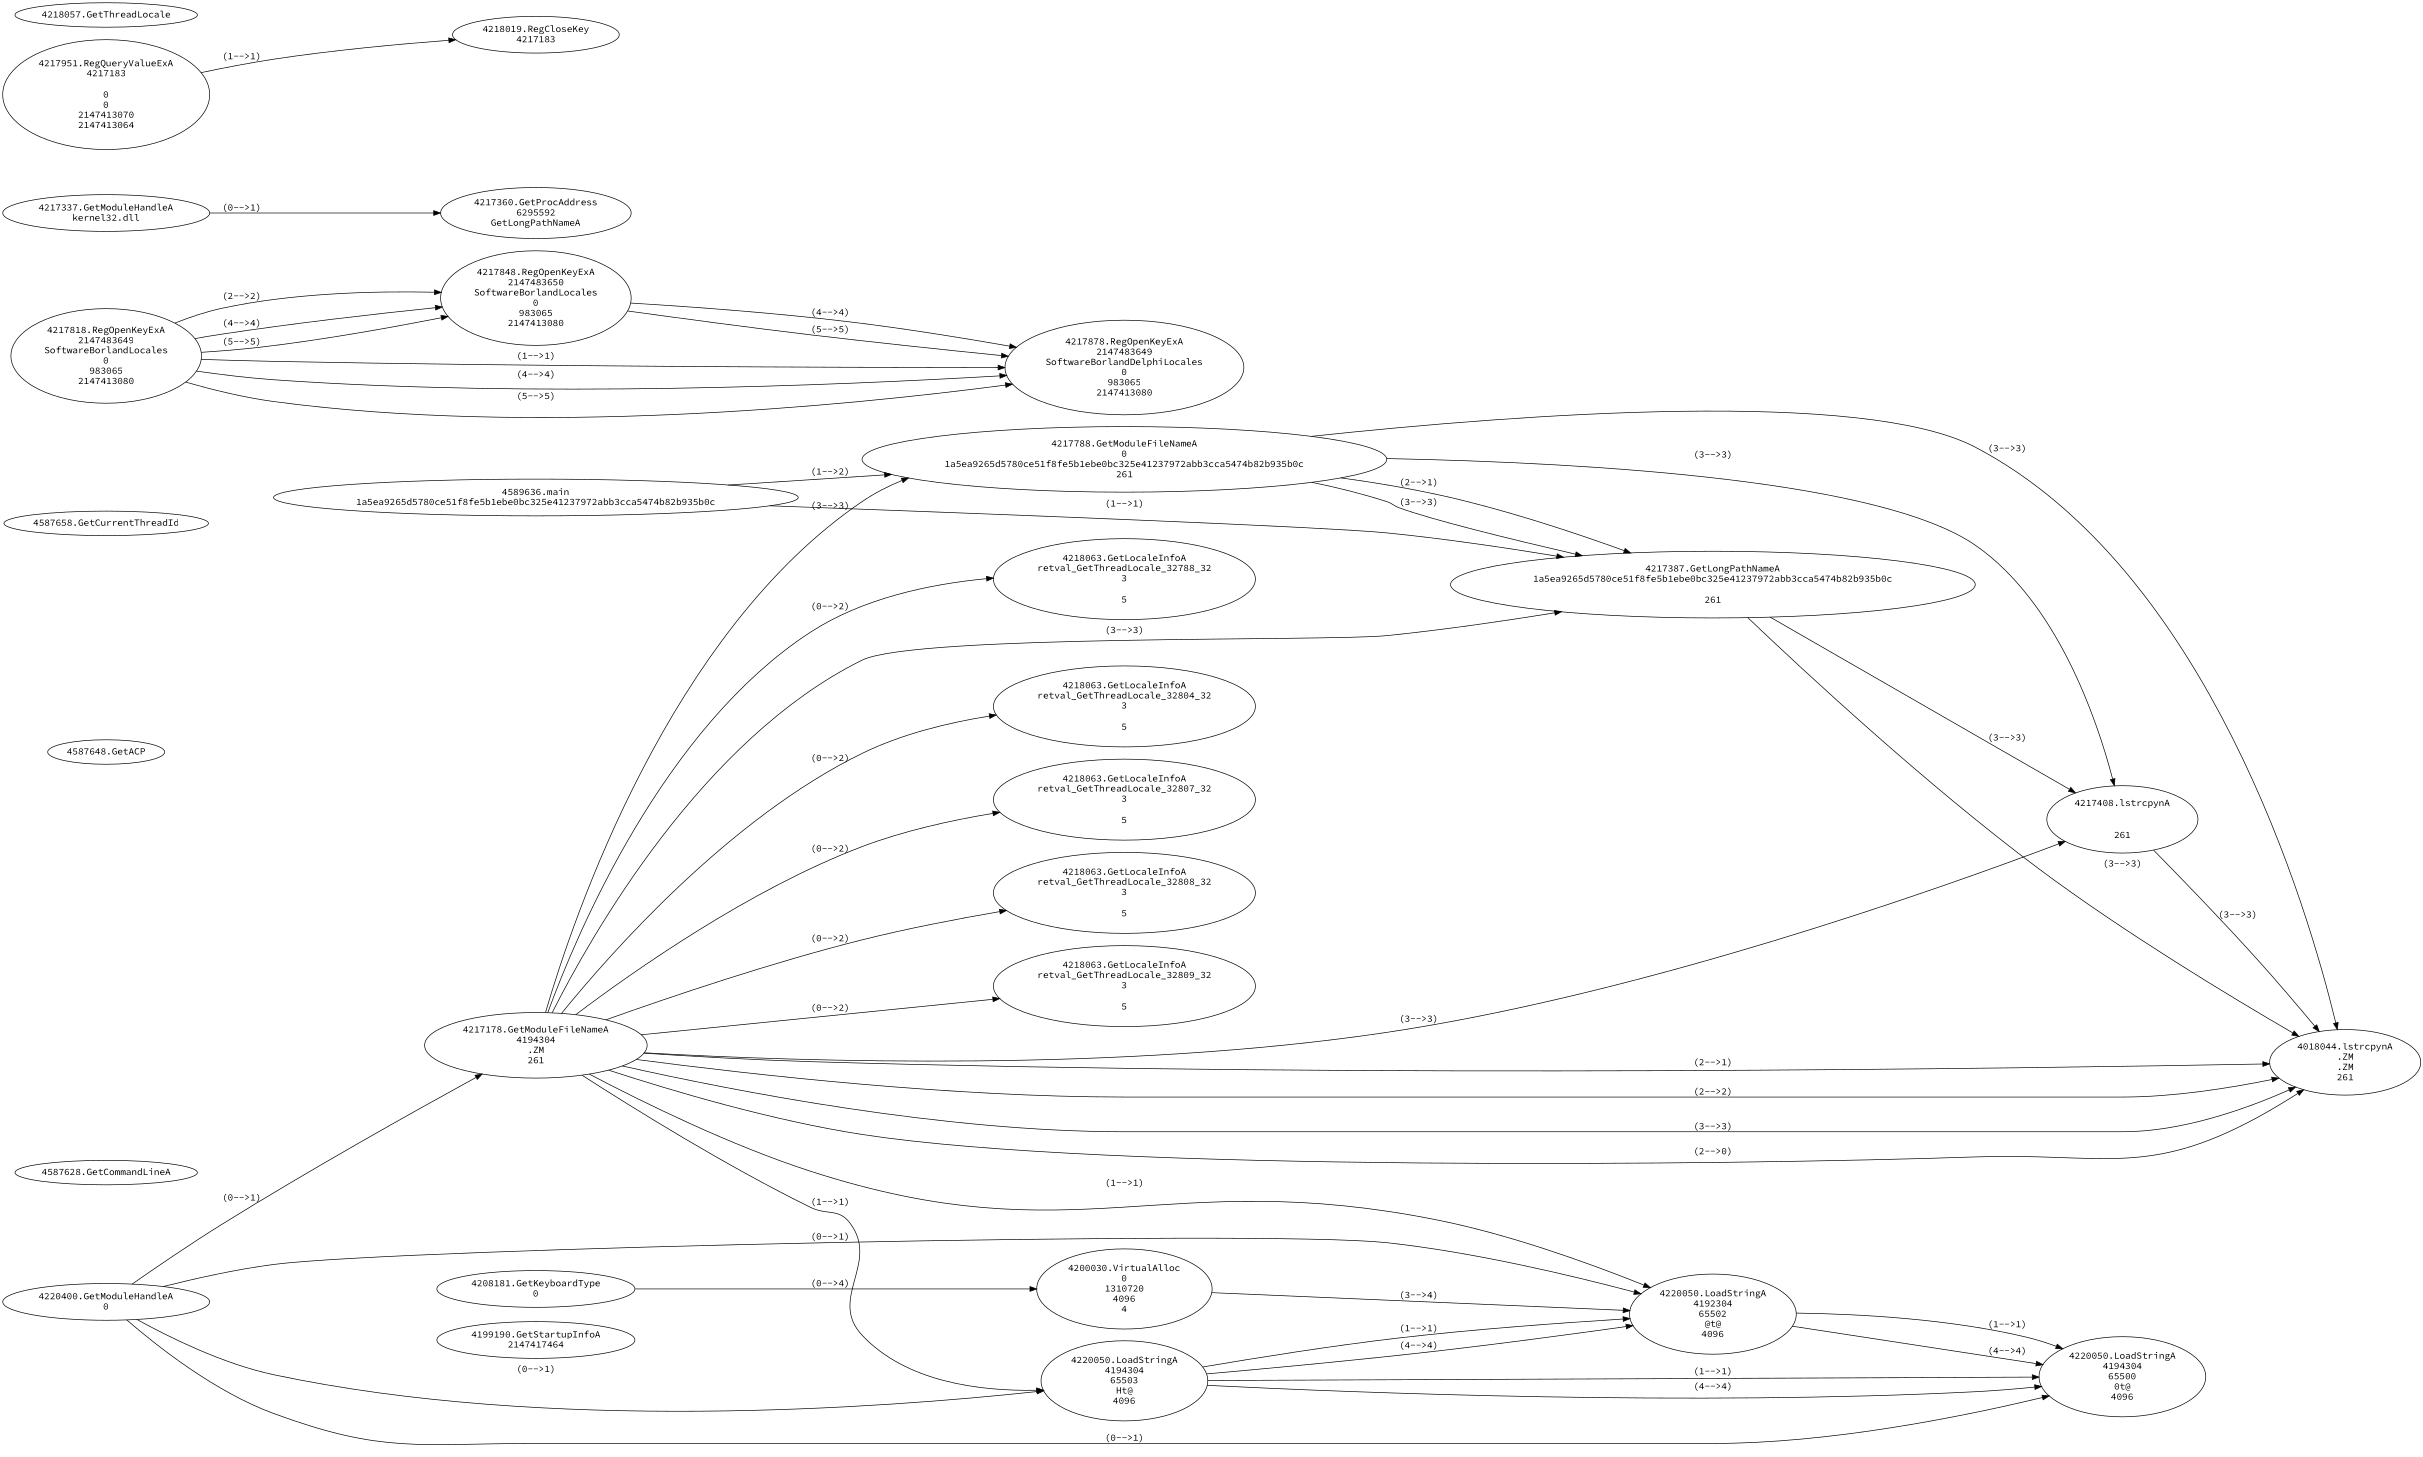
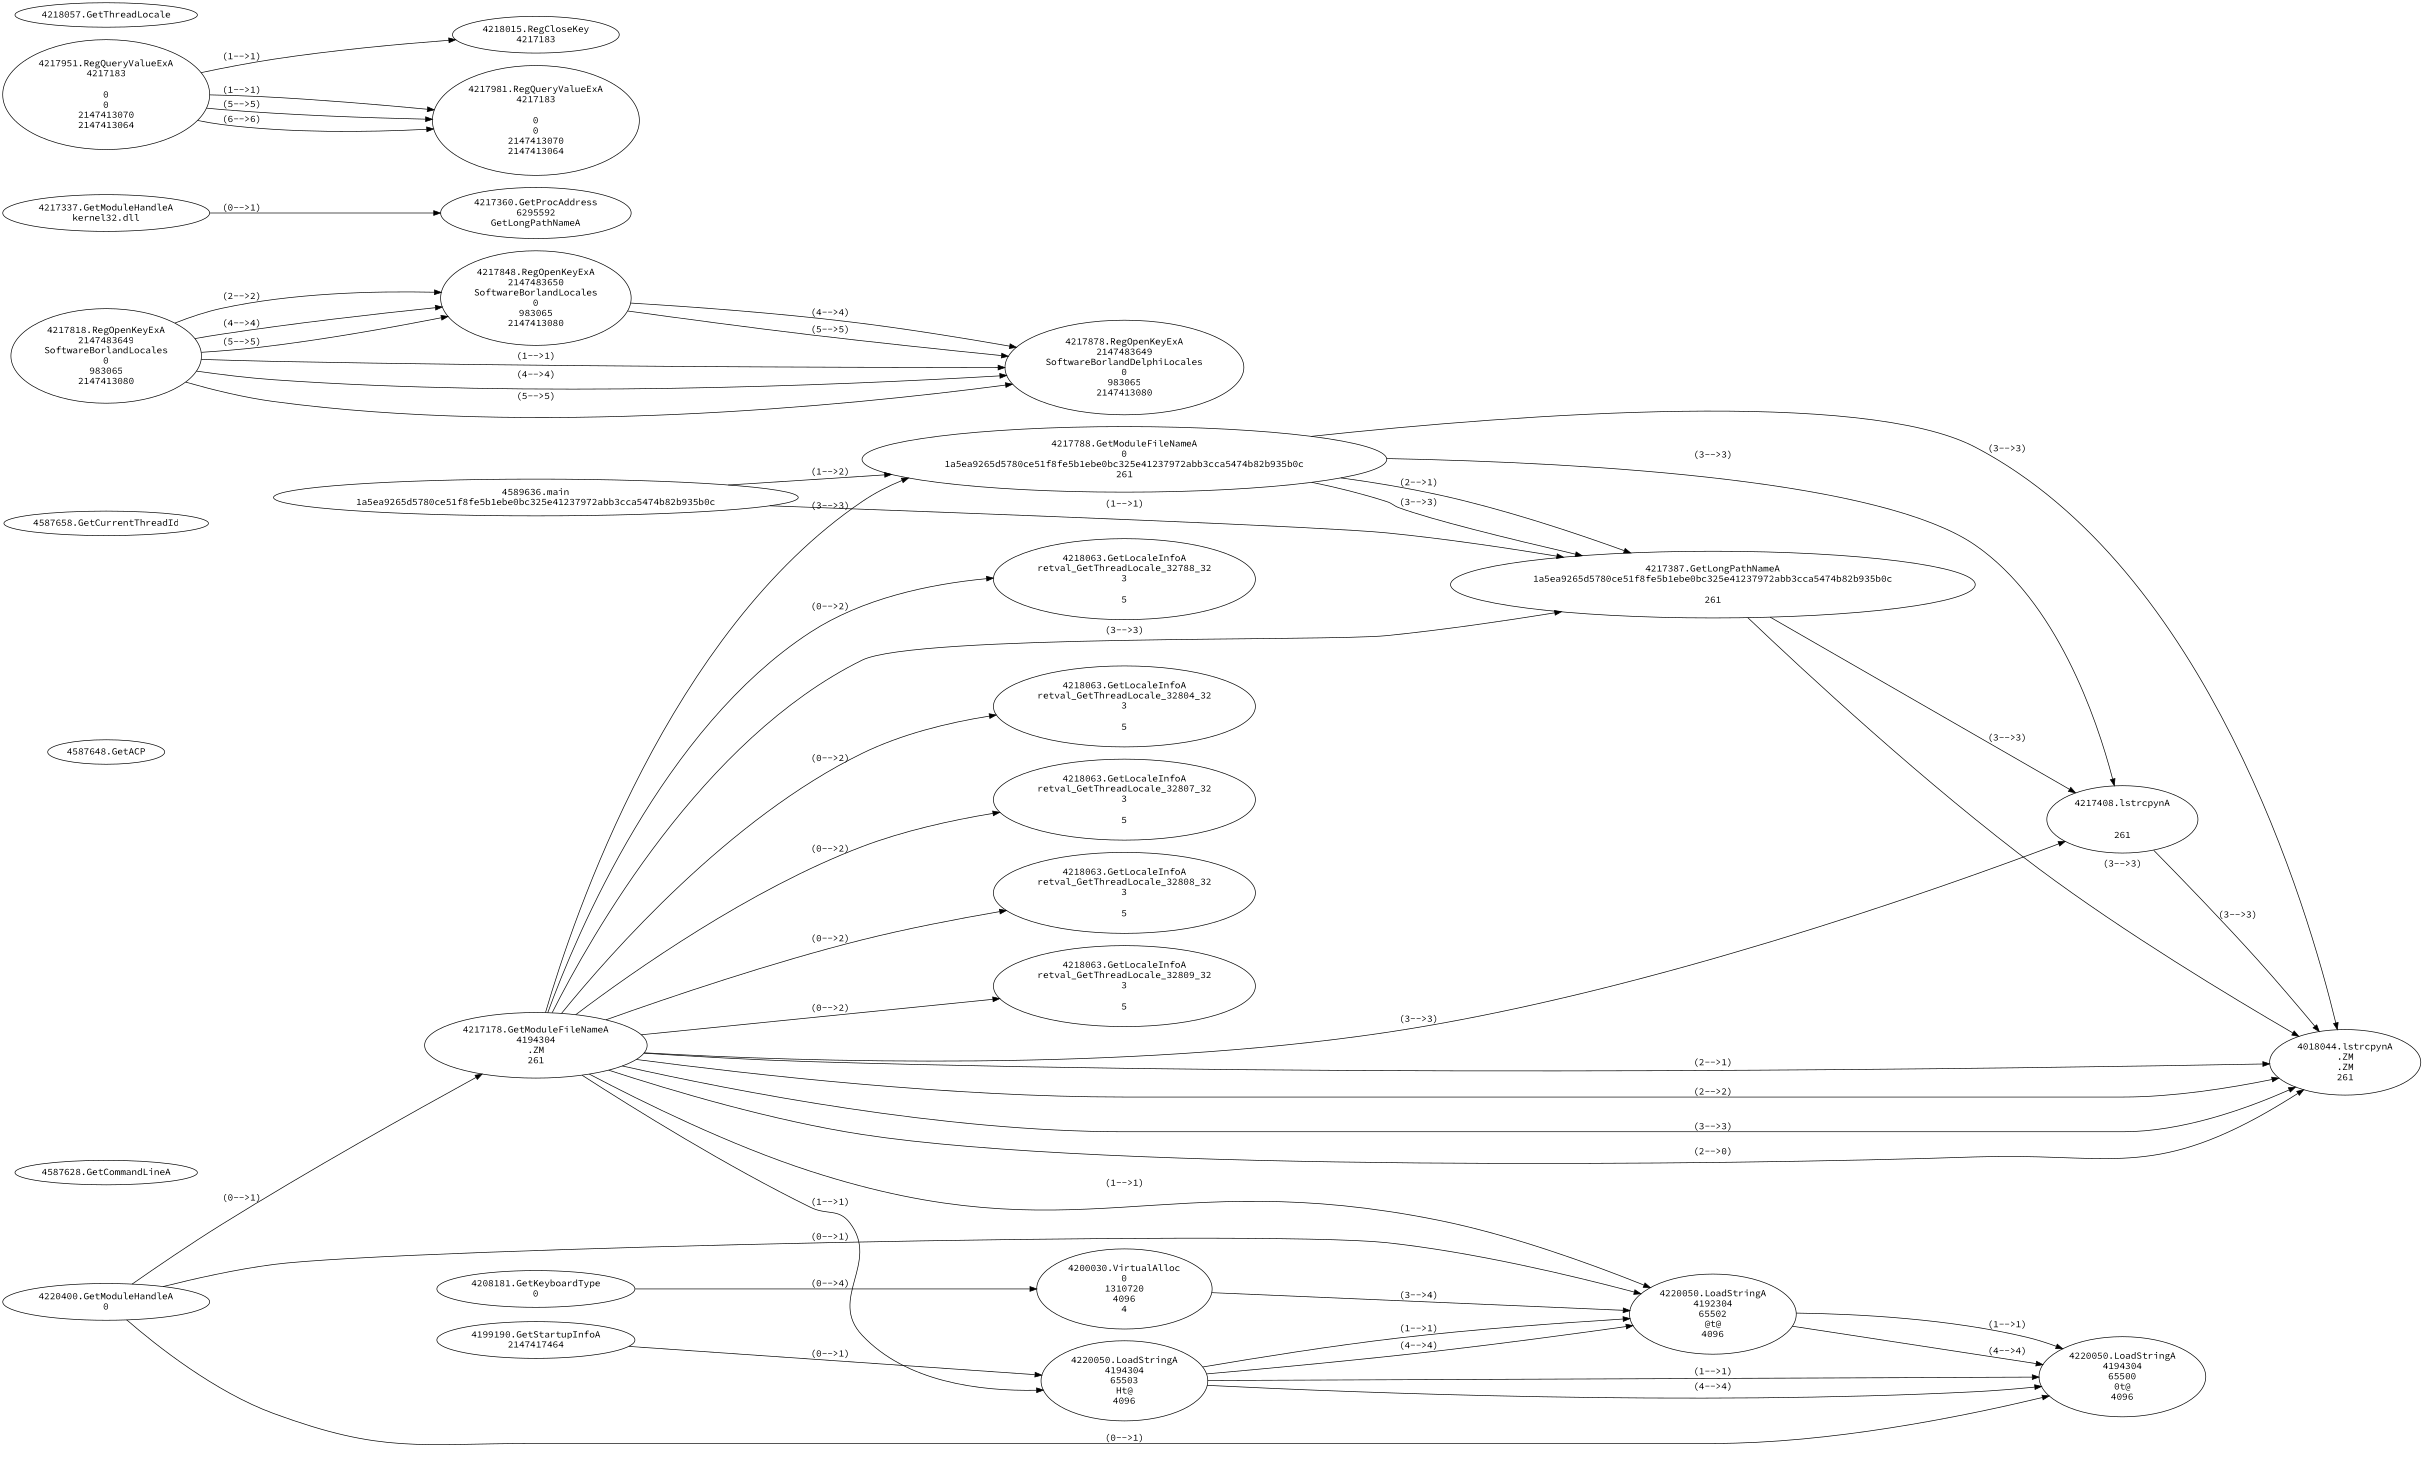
(536, 35) -> (536, 35)
none -> (536, 120)
(581, 1409) -> (832, 1361)
